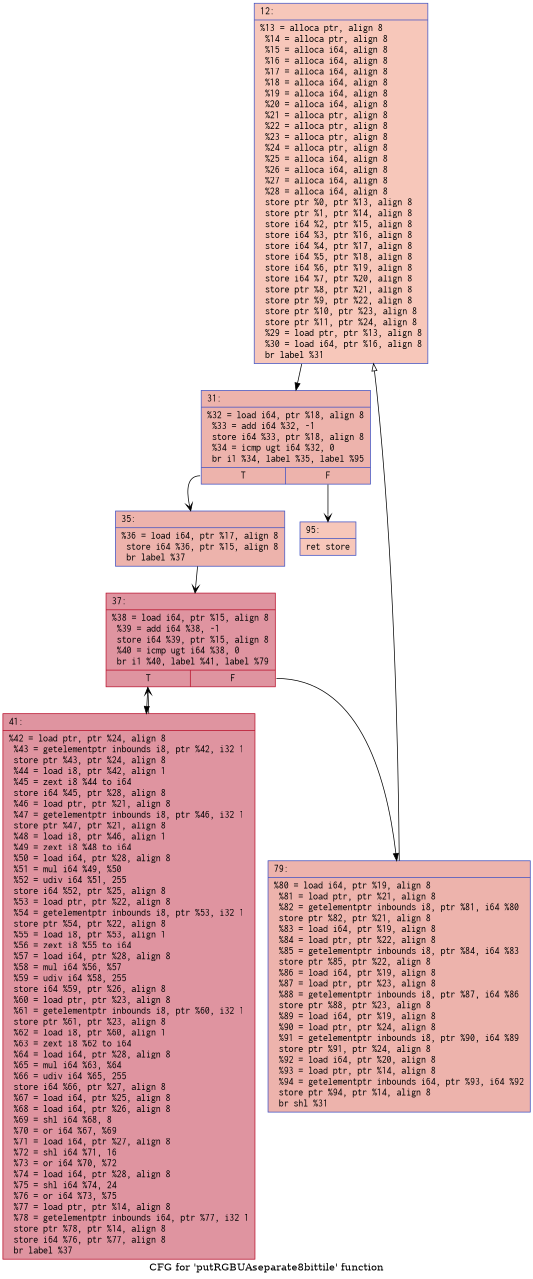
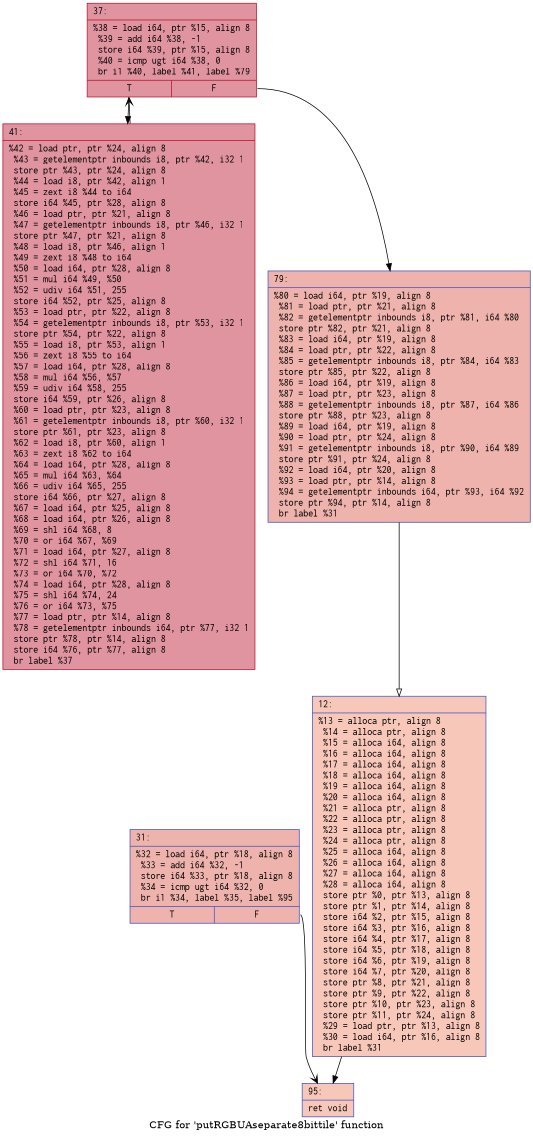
(300, 373) -> (339, 1066)
(200, 539) -> none
(328, 547) -> (328, 1108)
(301, 1103) -> (306, 514)
